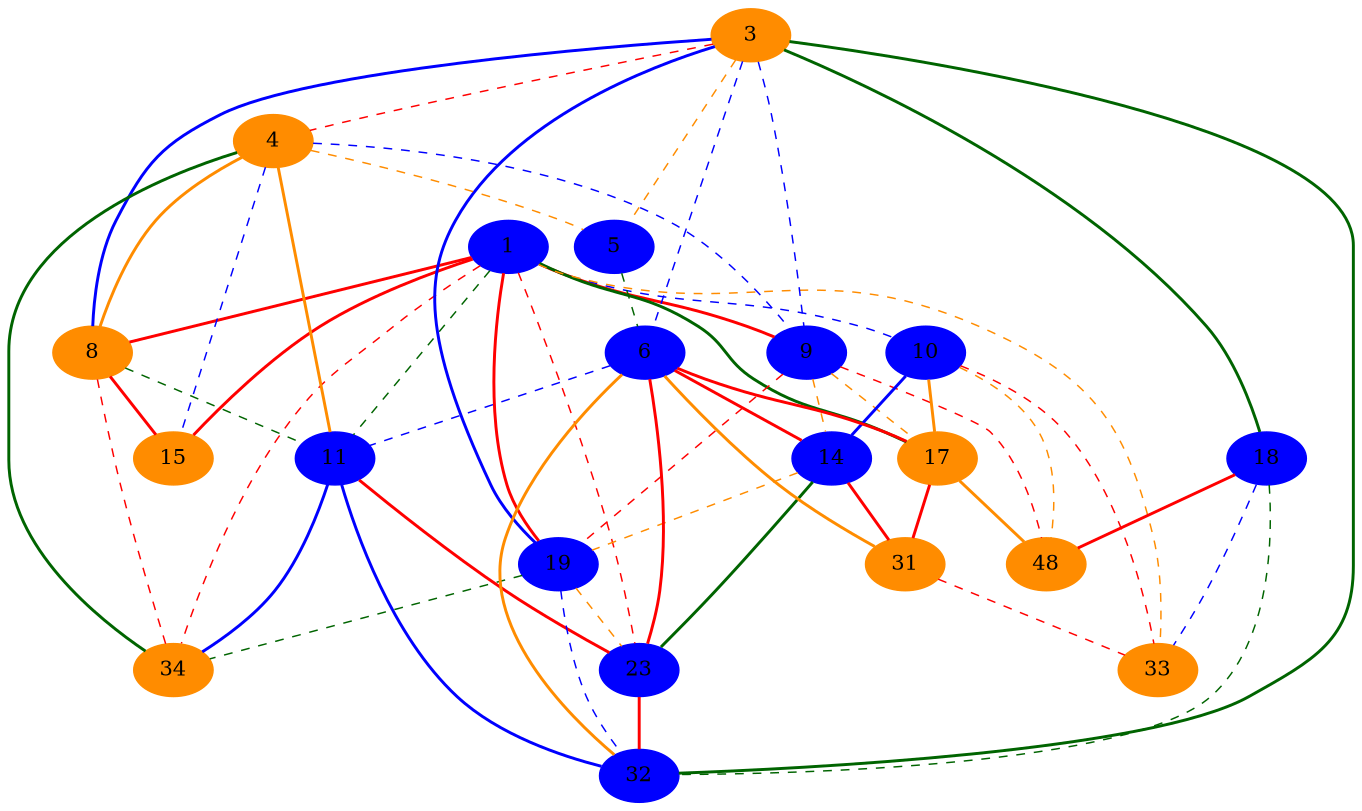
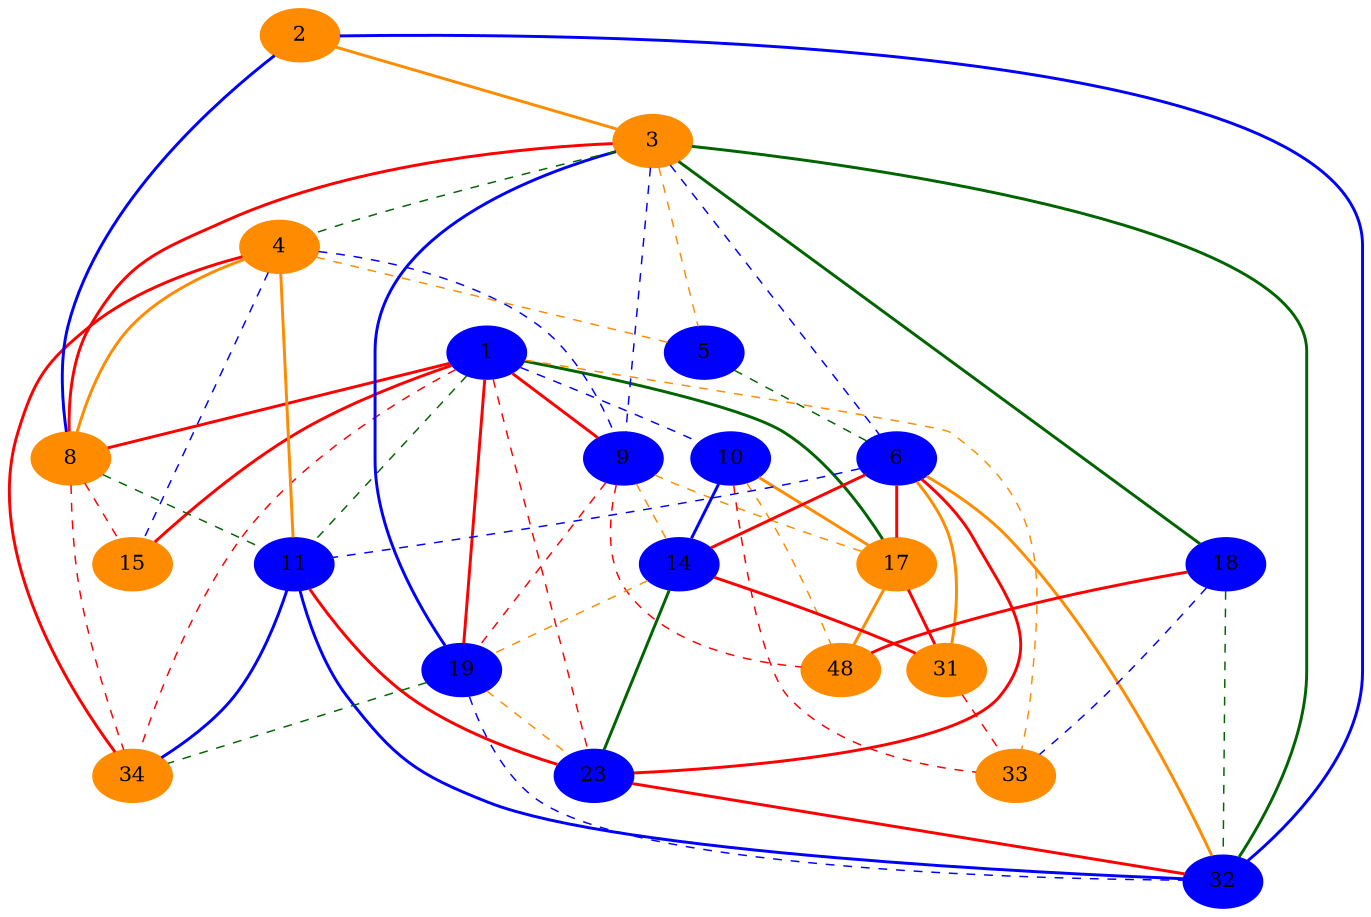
none -> (300, 35)
(334, 83) -> (278, 200)
(511, 85) -> (464, 190)
(9, 366) -> (14, 455)
(133, 406) -> (102, 511)
